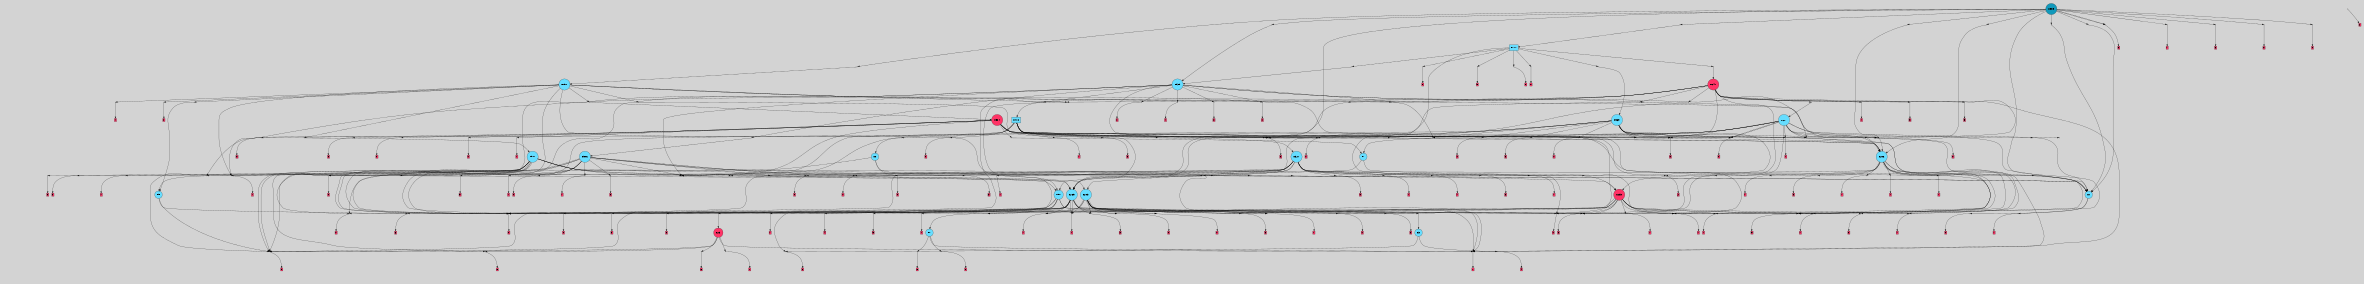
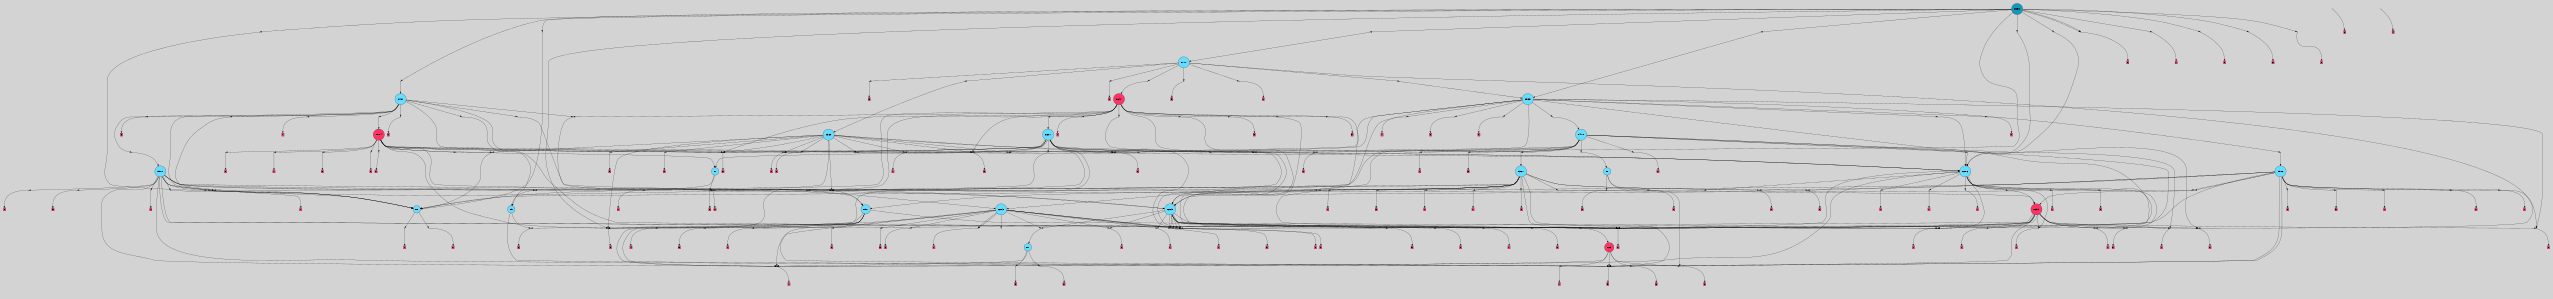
(1514, 48) -> (1184, 62)
(1016, 120) -> (1581, 135)
(1419, 233) -> none
